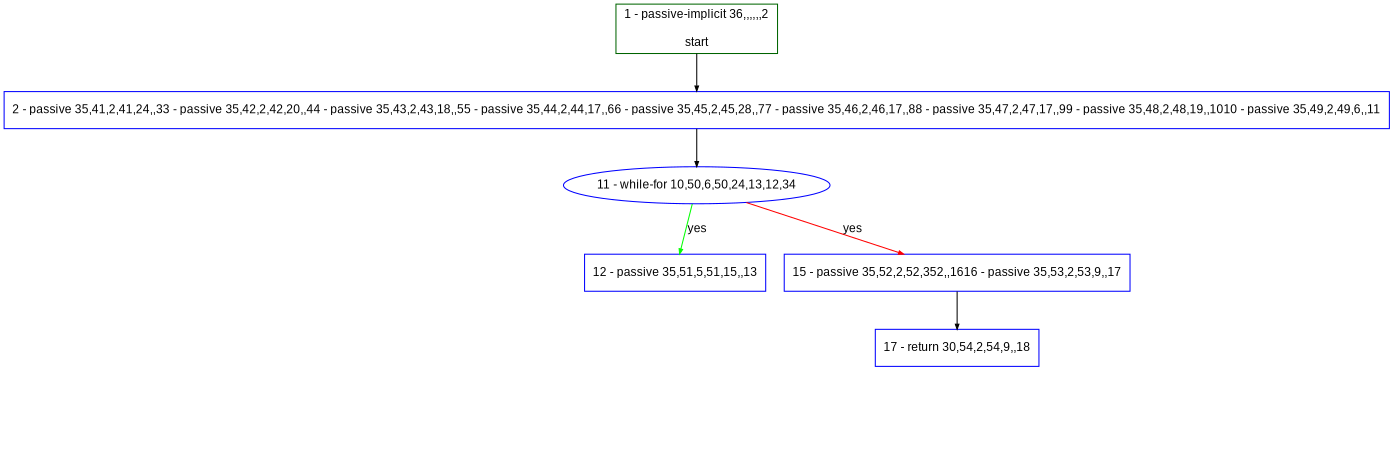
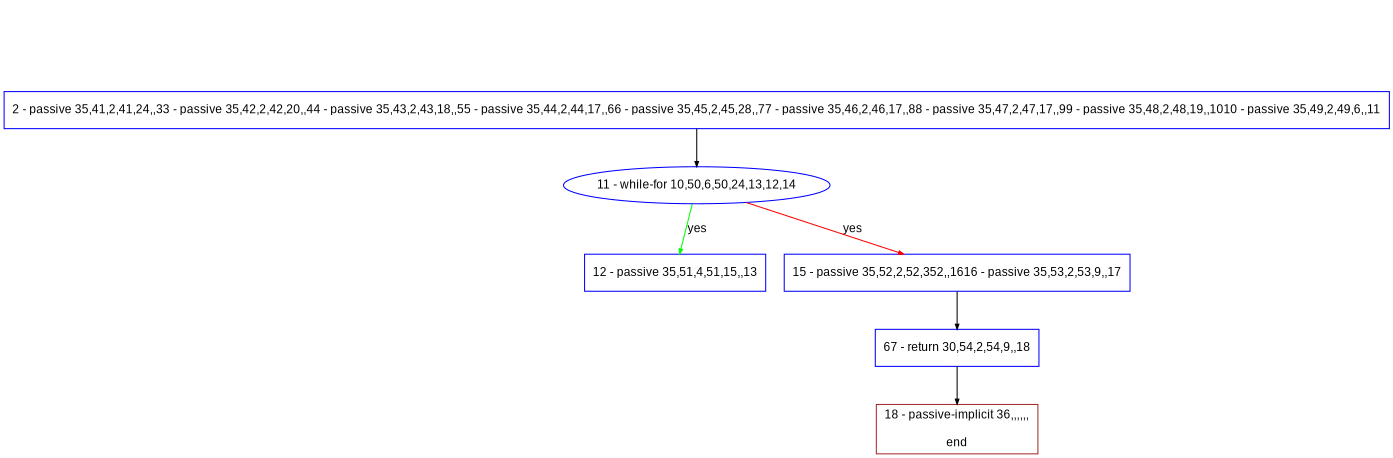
(697, 29) -> none
(697, 185) -> (697, 185)
(675, 273) -> (675, 273)
(957, 348) -> (957, 348)
none -> (957, 429)
